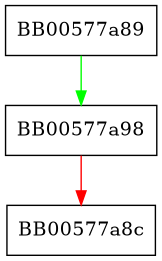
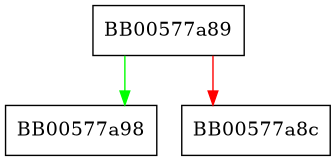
(81, 173) -> (213, 73)
